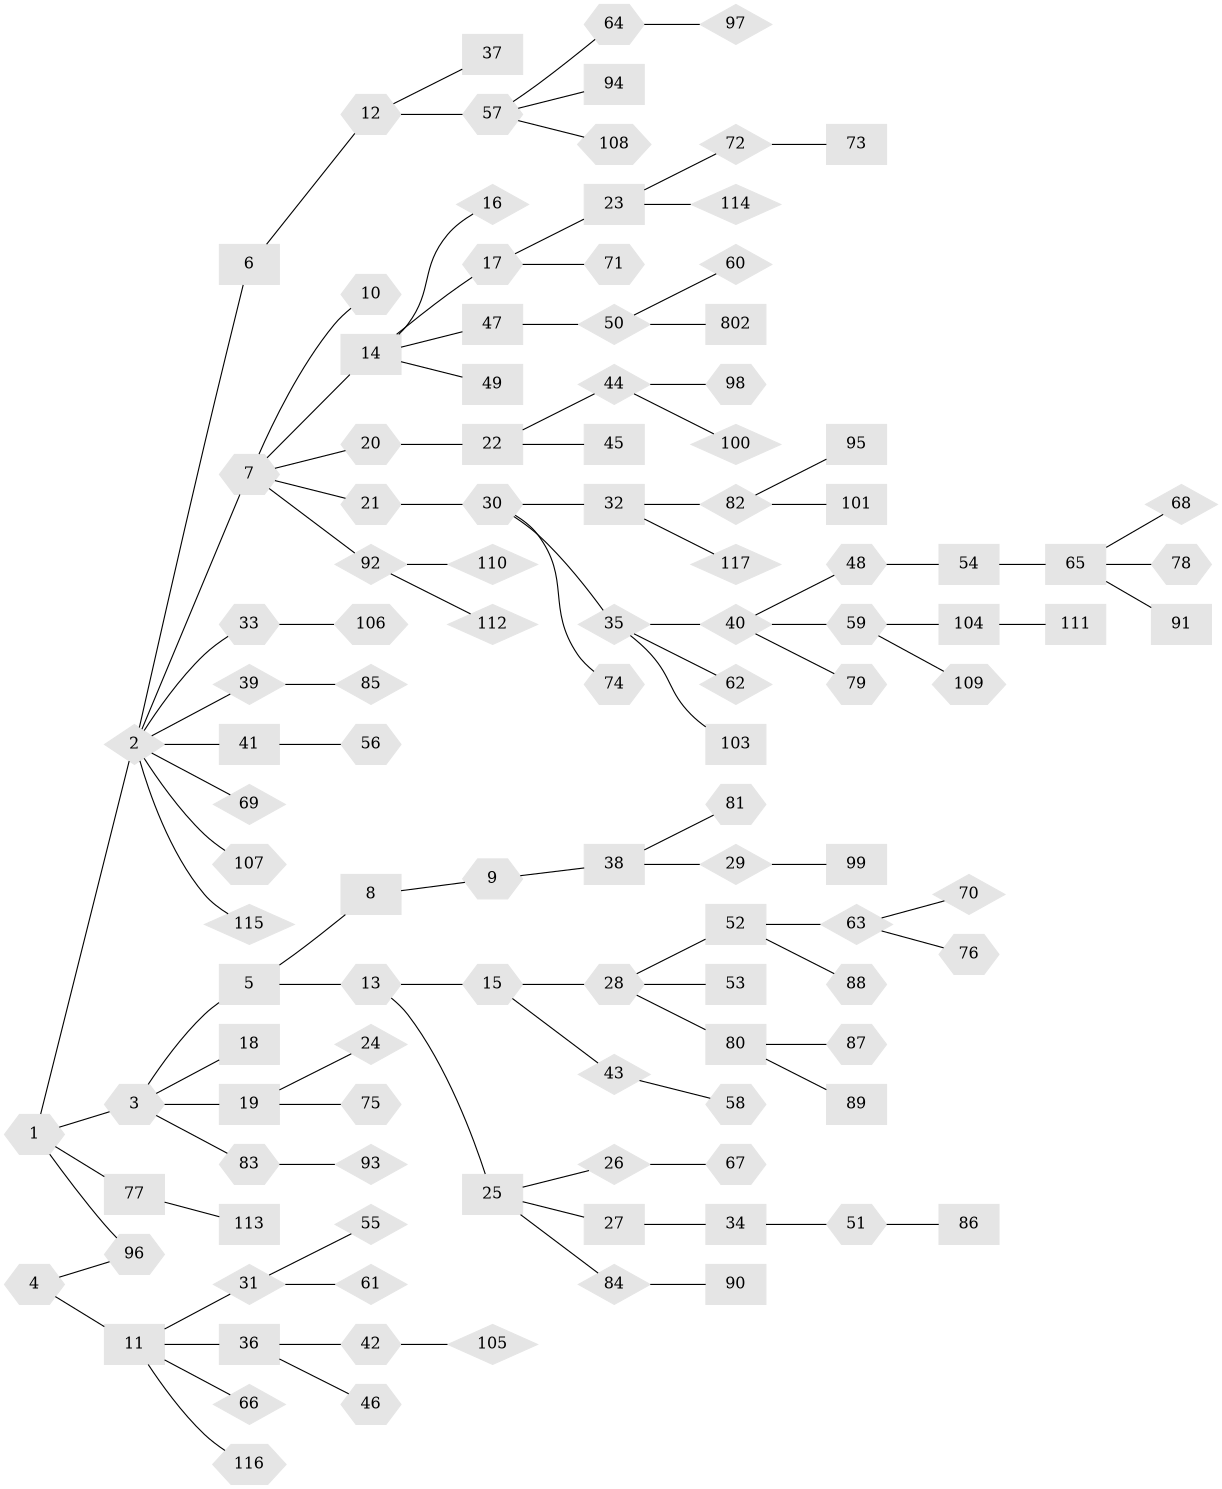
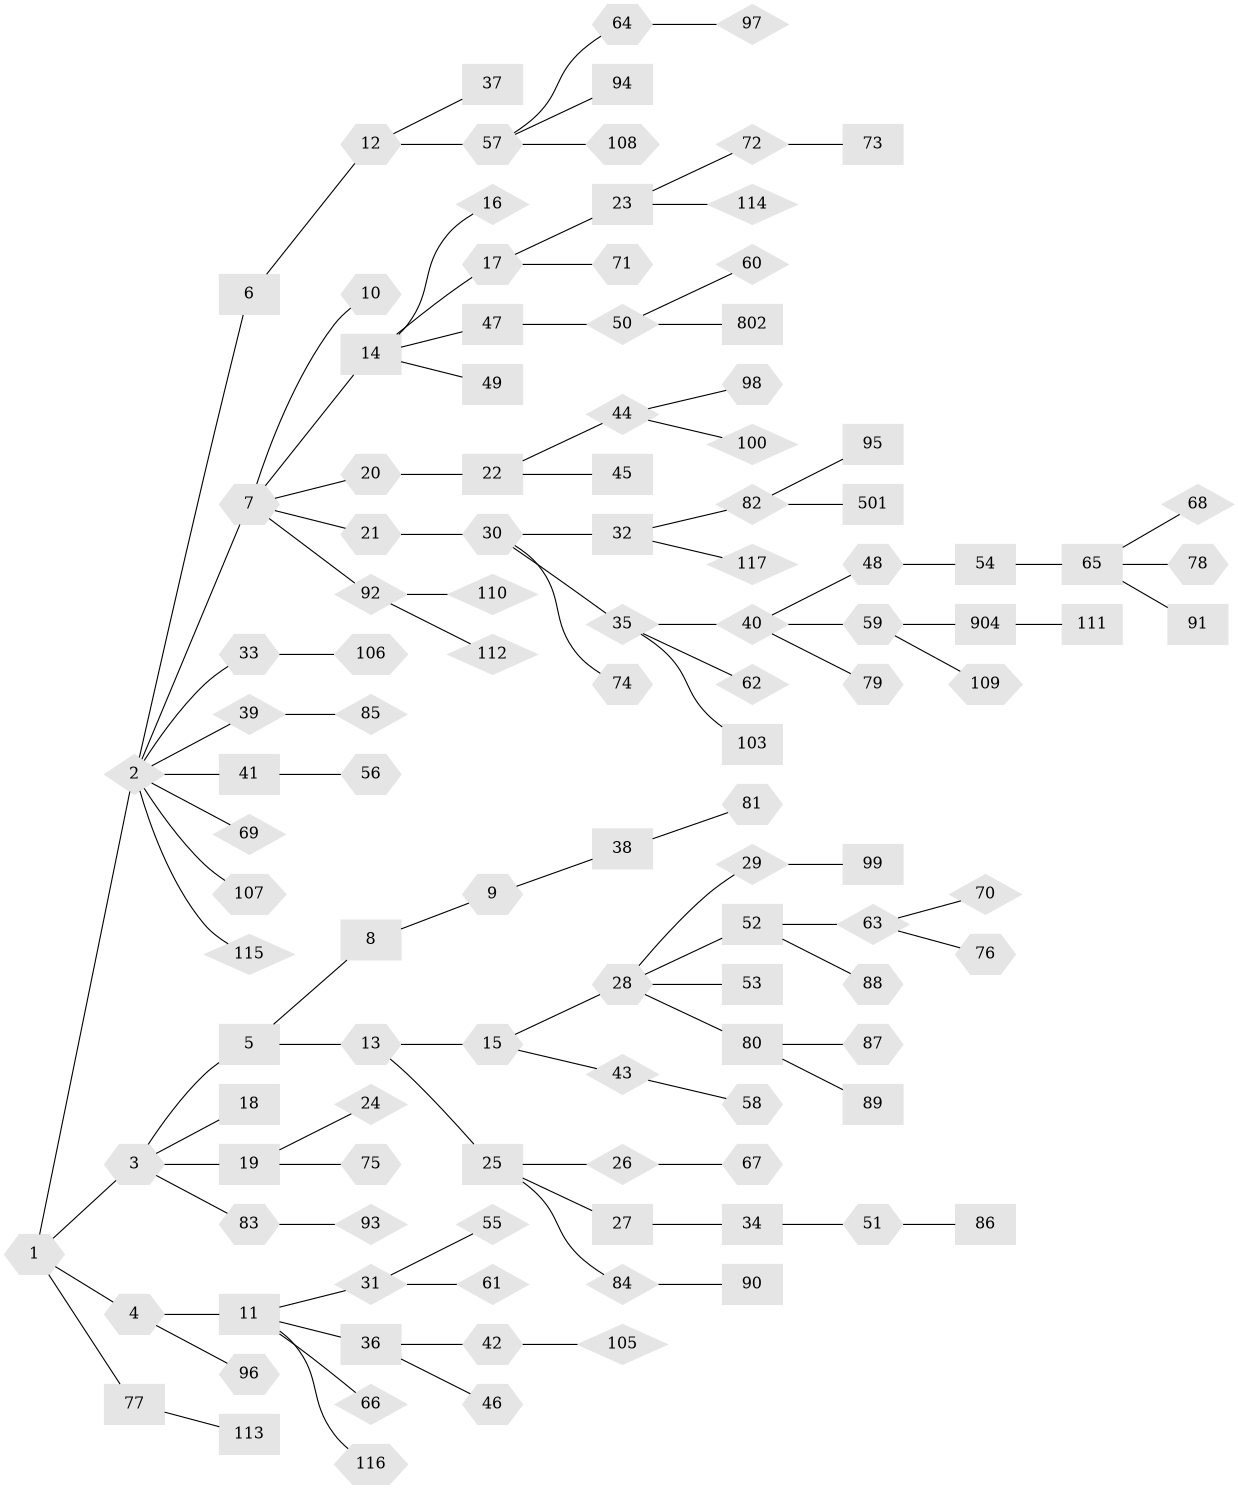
(857, 504) -> (873, 504)
(969, 624) -> (986, 624)
(672, 864) -> (684, 917)
(82, 1197) -> (84, 1284)
